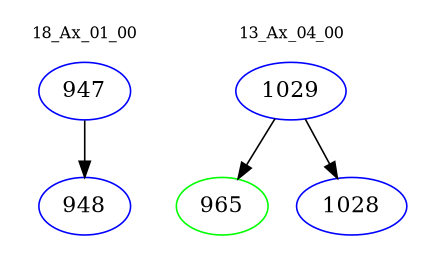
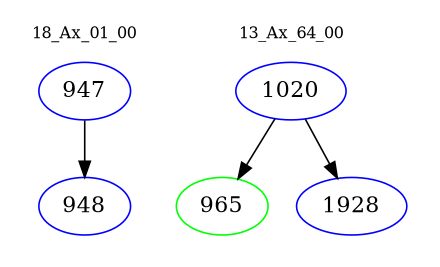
(292, 34) -> (292, 34)
(291, 91) -> (291, 91)
(352, 206) -> (352, 206)
